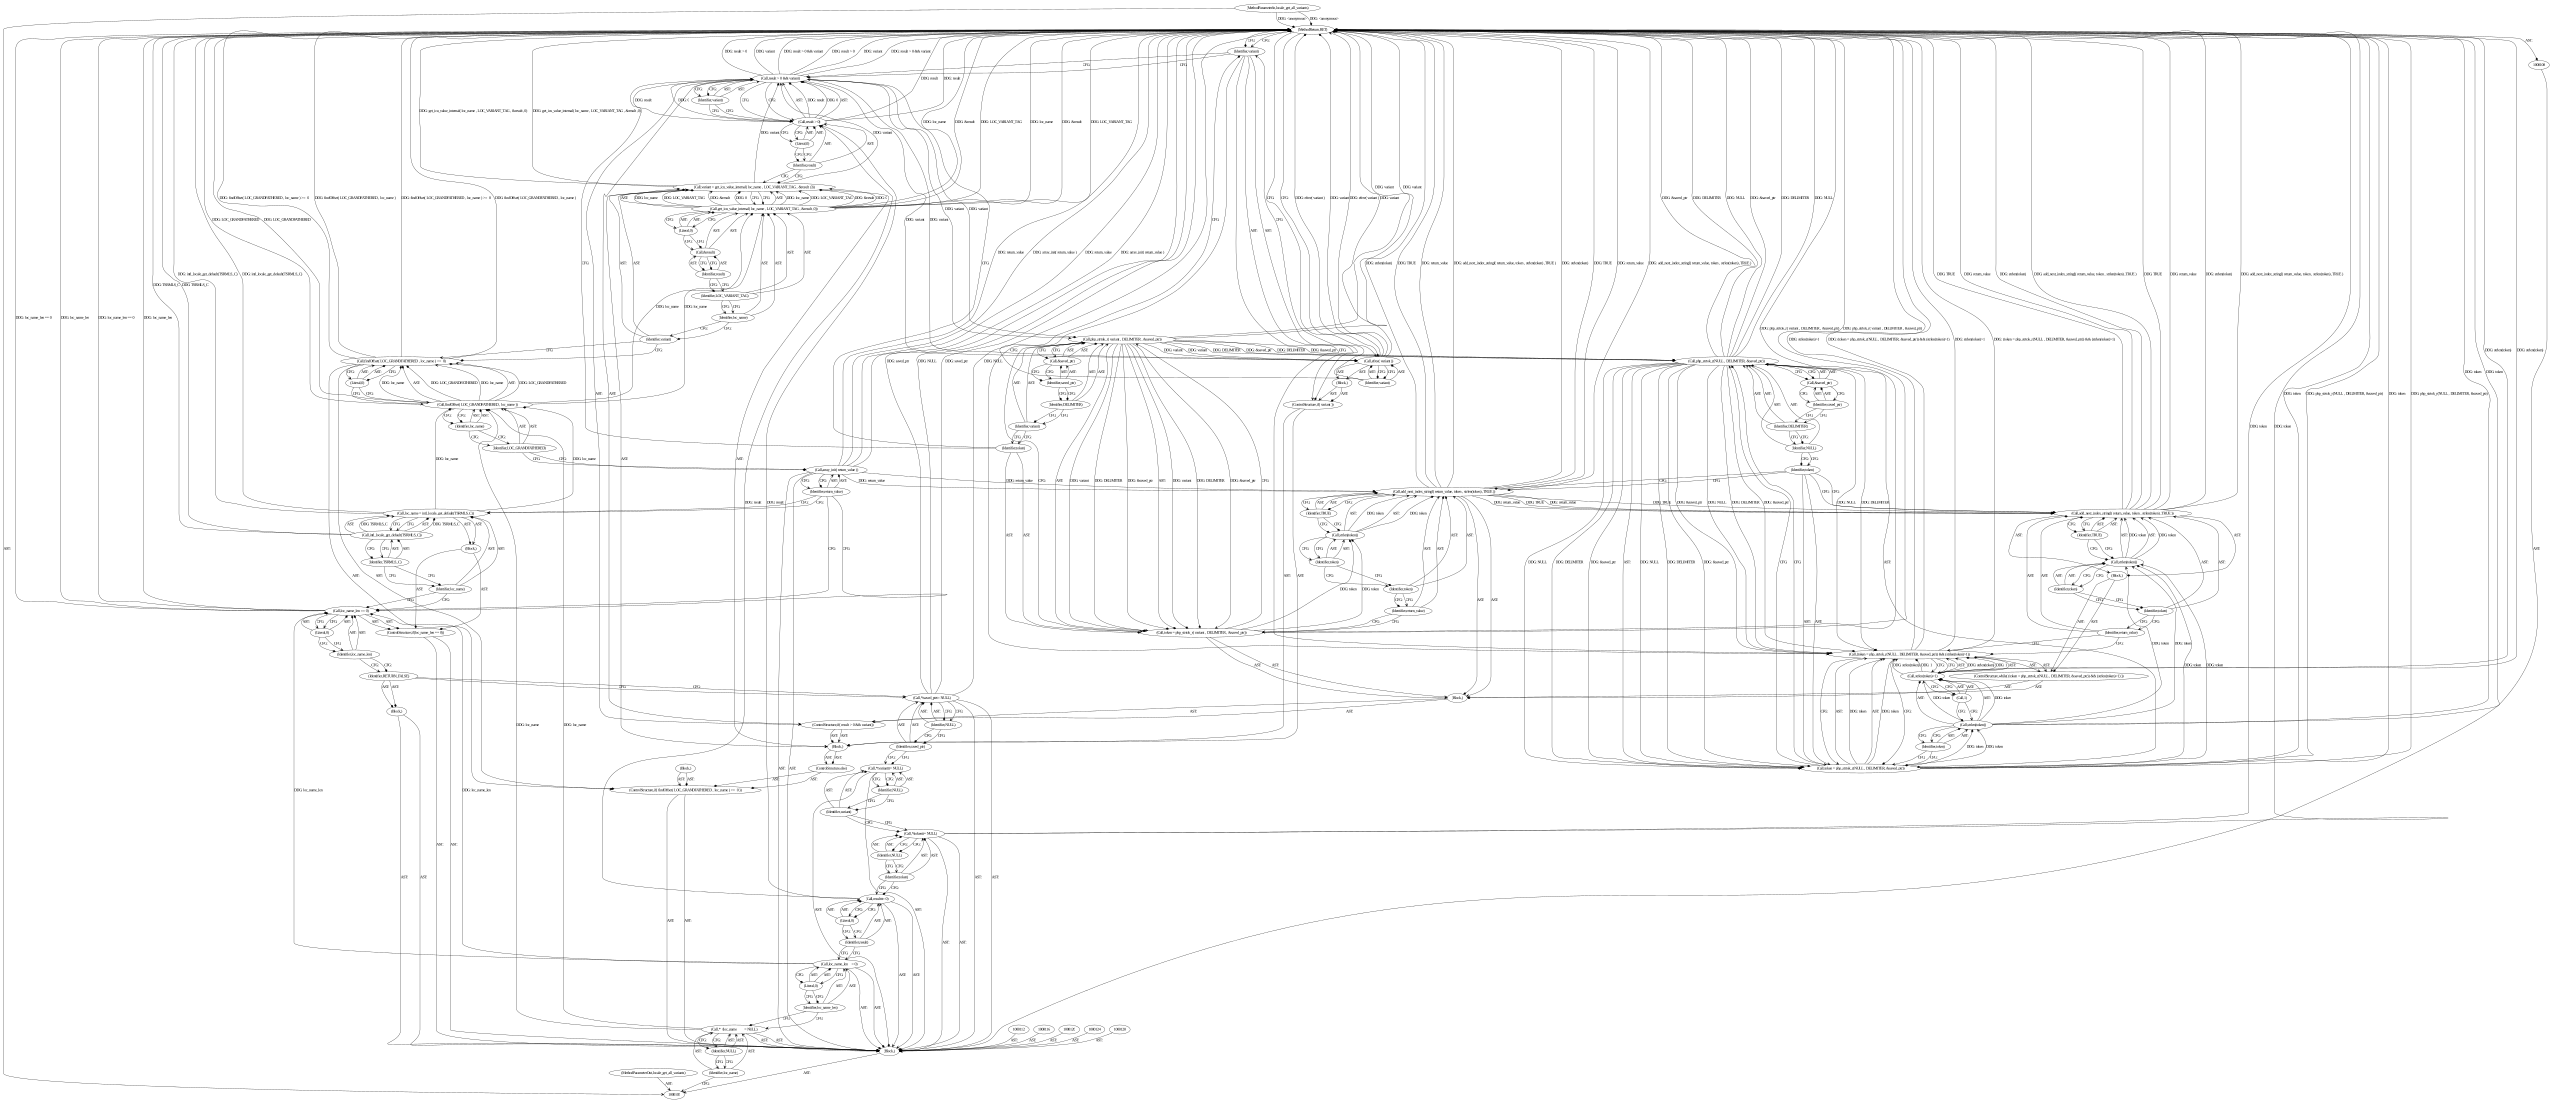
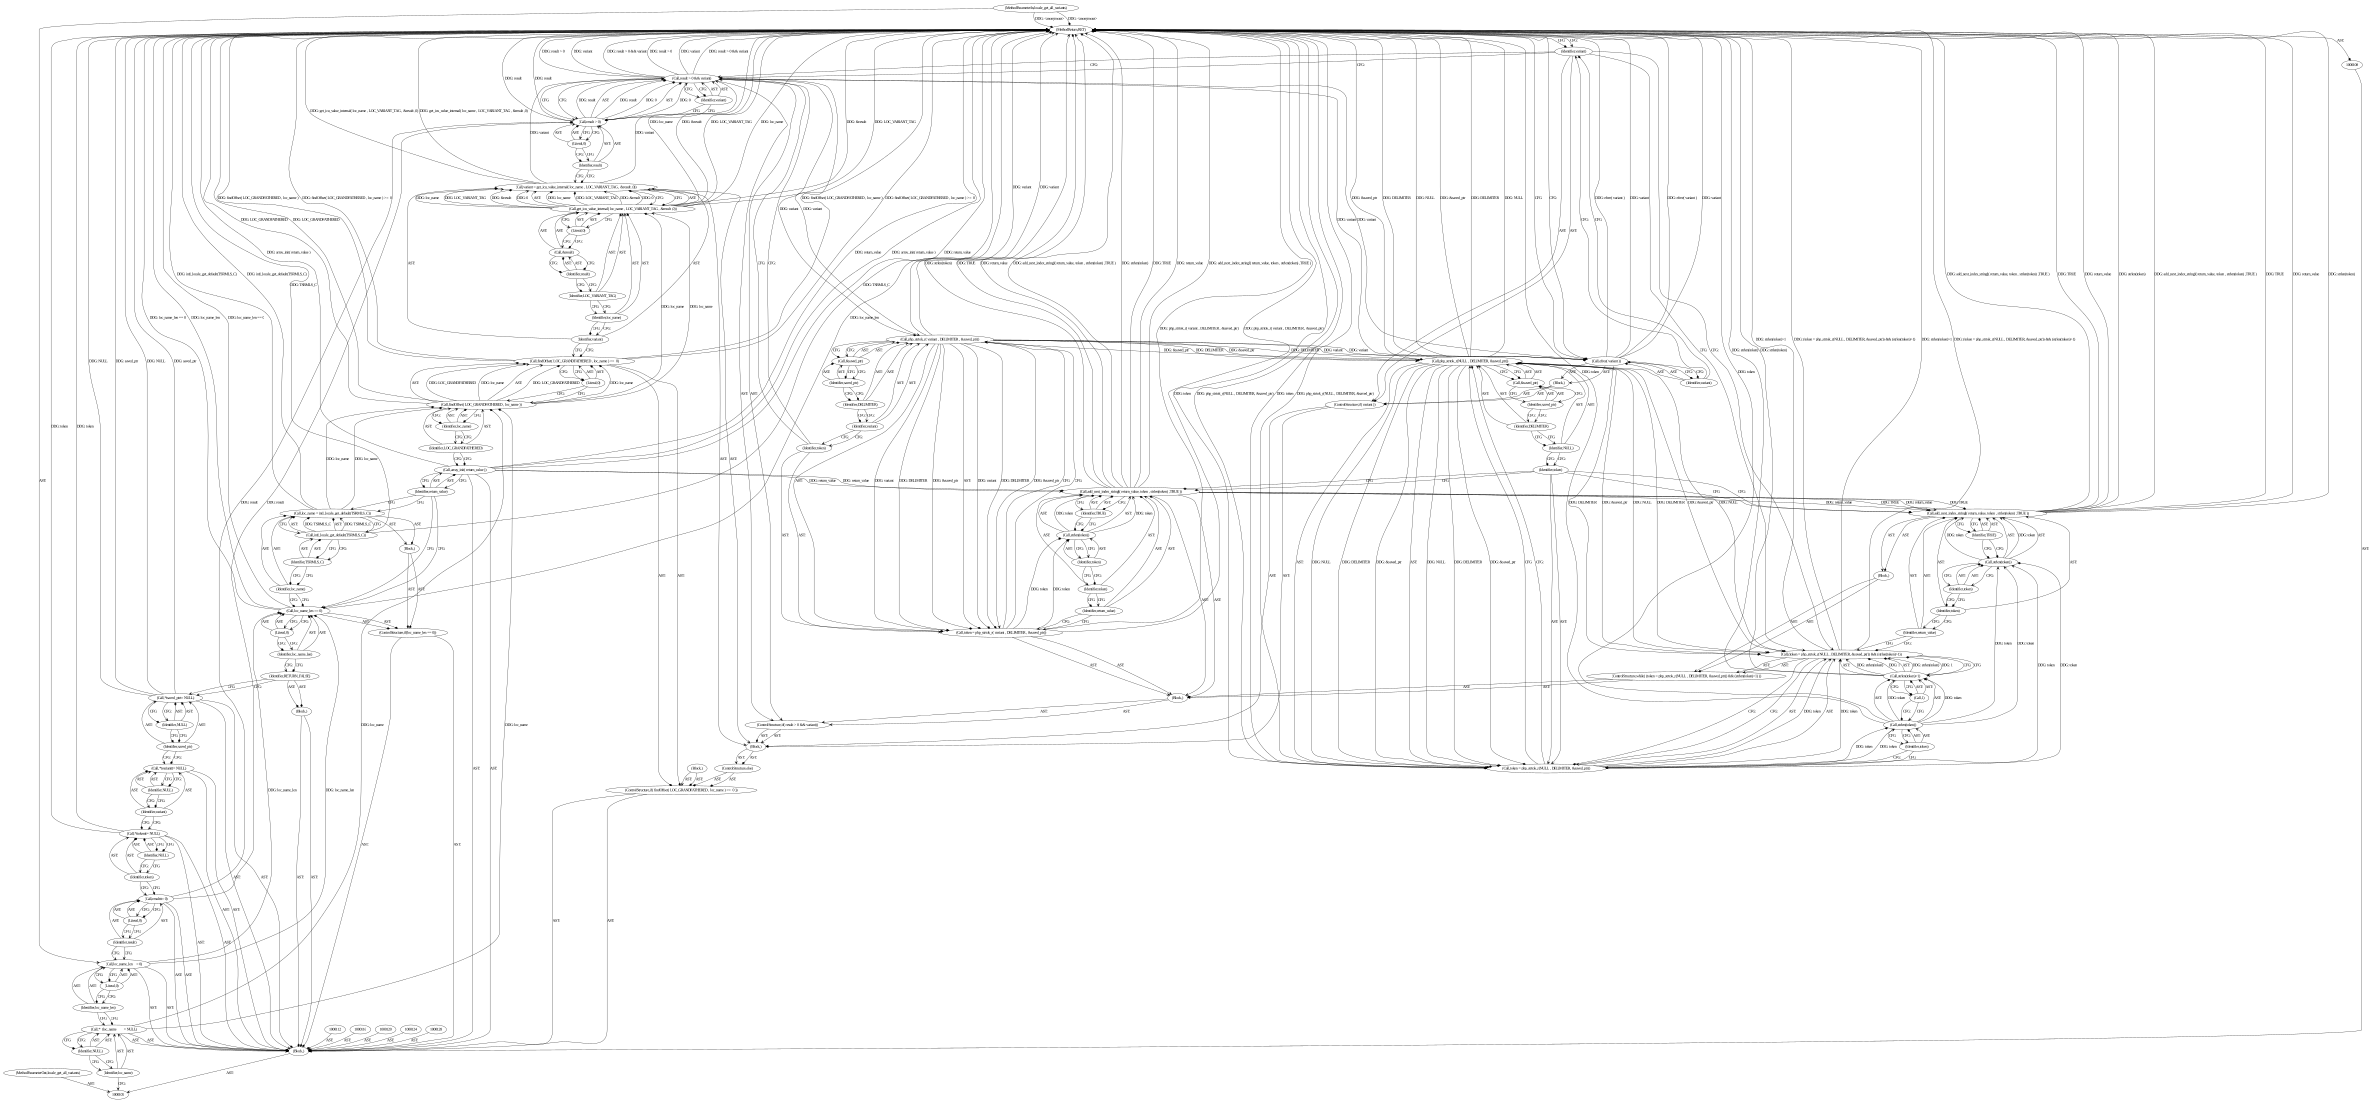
(4, 265) -> (39, 41)
